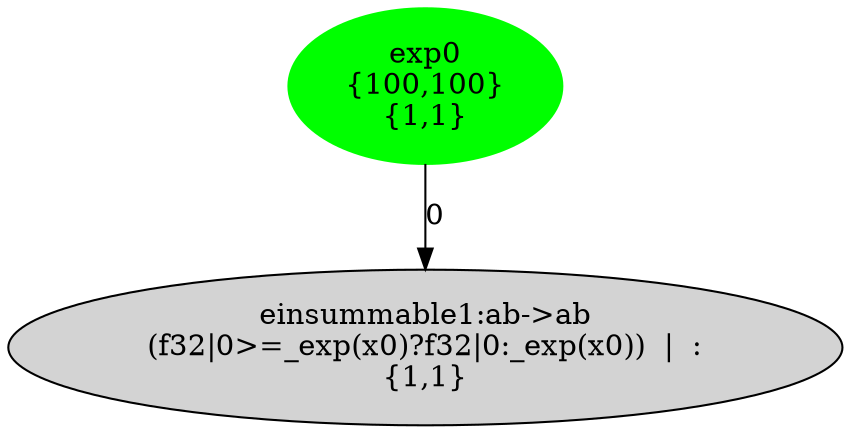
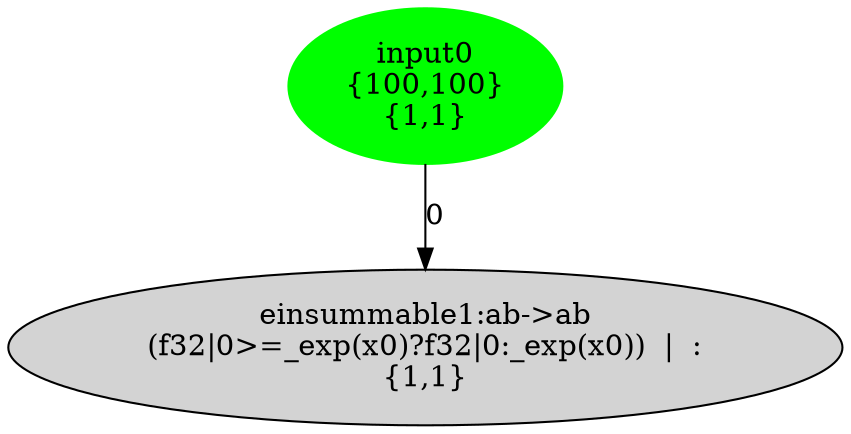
(425, 86) -> (425, 86)
